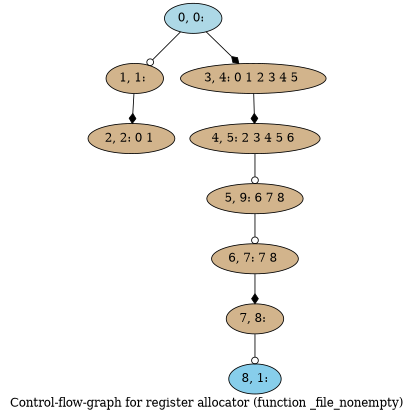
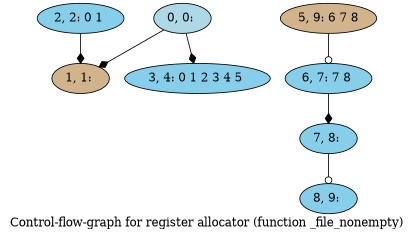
(167, 46) -> (136, 46)
(253, 78) -> (197, 78)
(133, 104) -> (81, 43)
(131, 139) -> (81, 18)
(255, 139) -> none
(255, 259) -> (329, 78)
(255, 319) -> (329, 139)
(255, 379) -> (329, 199)
